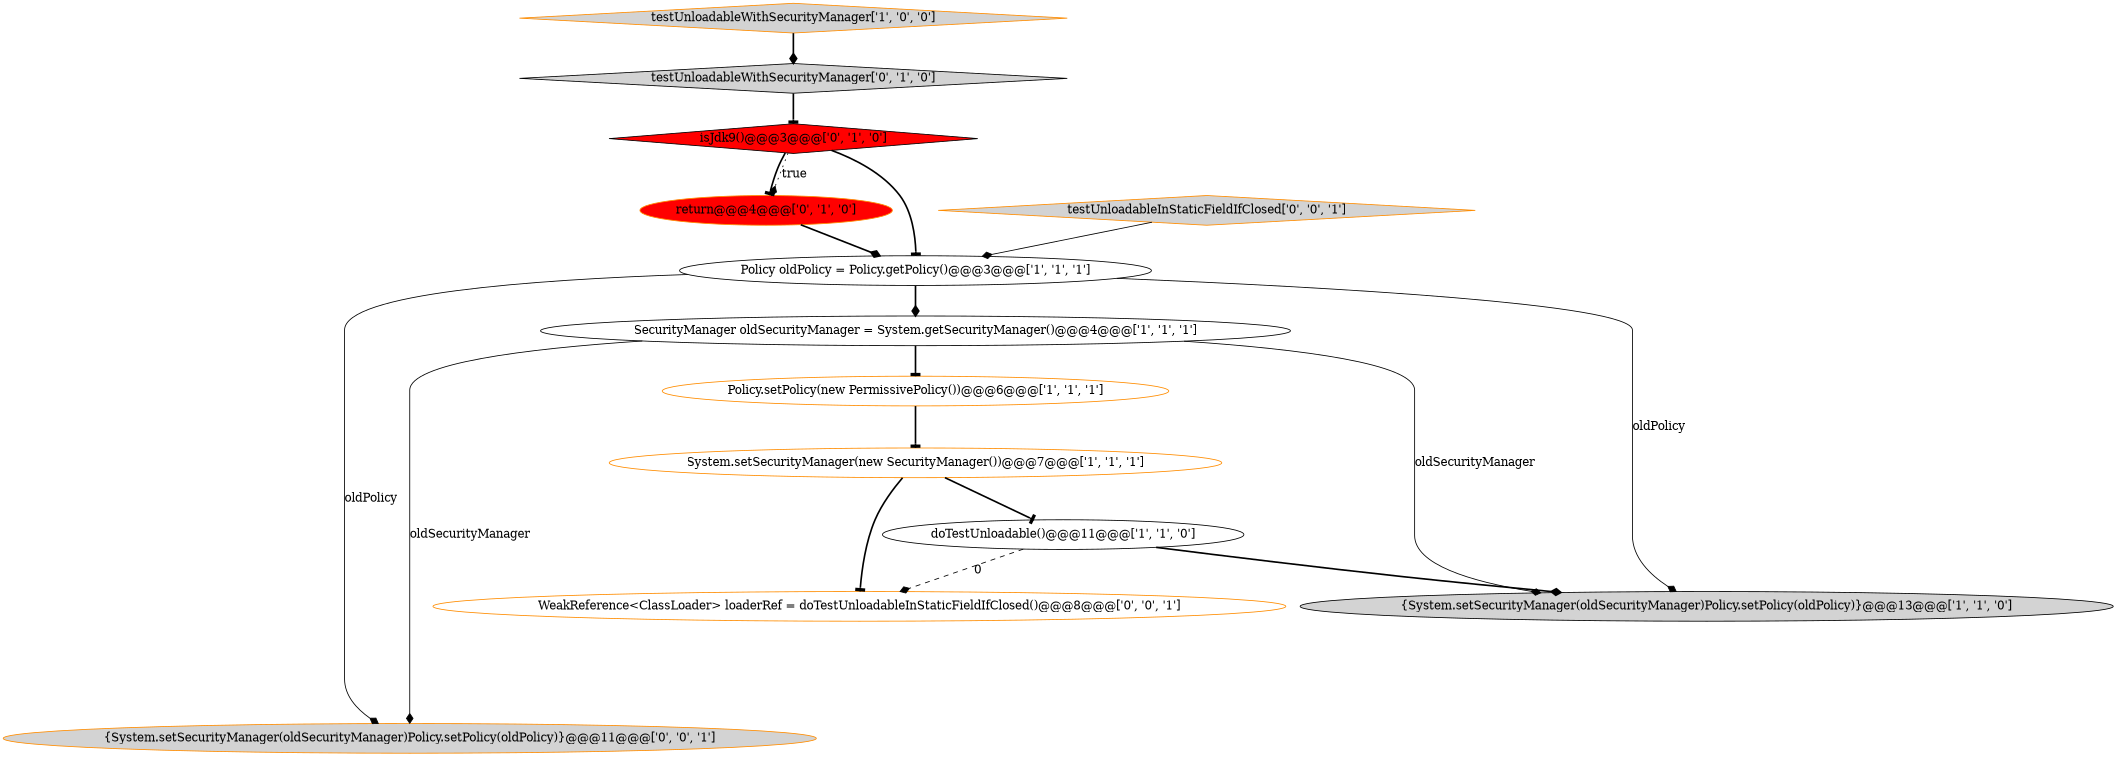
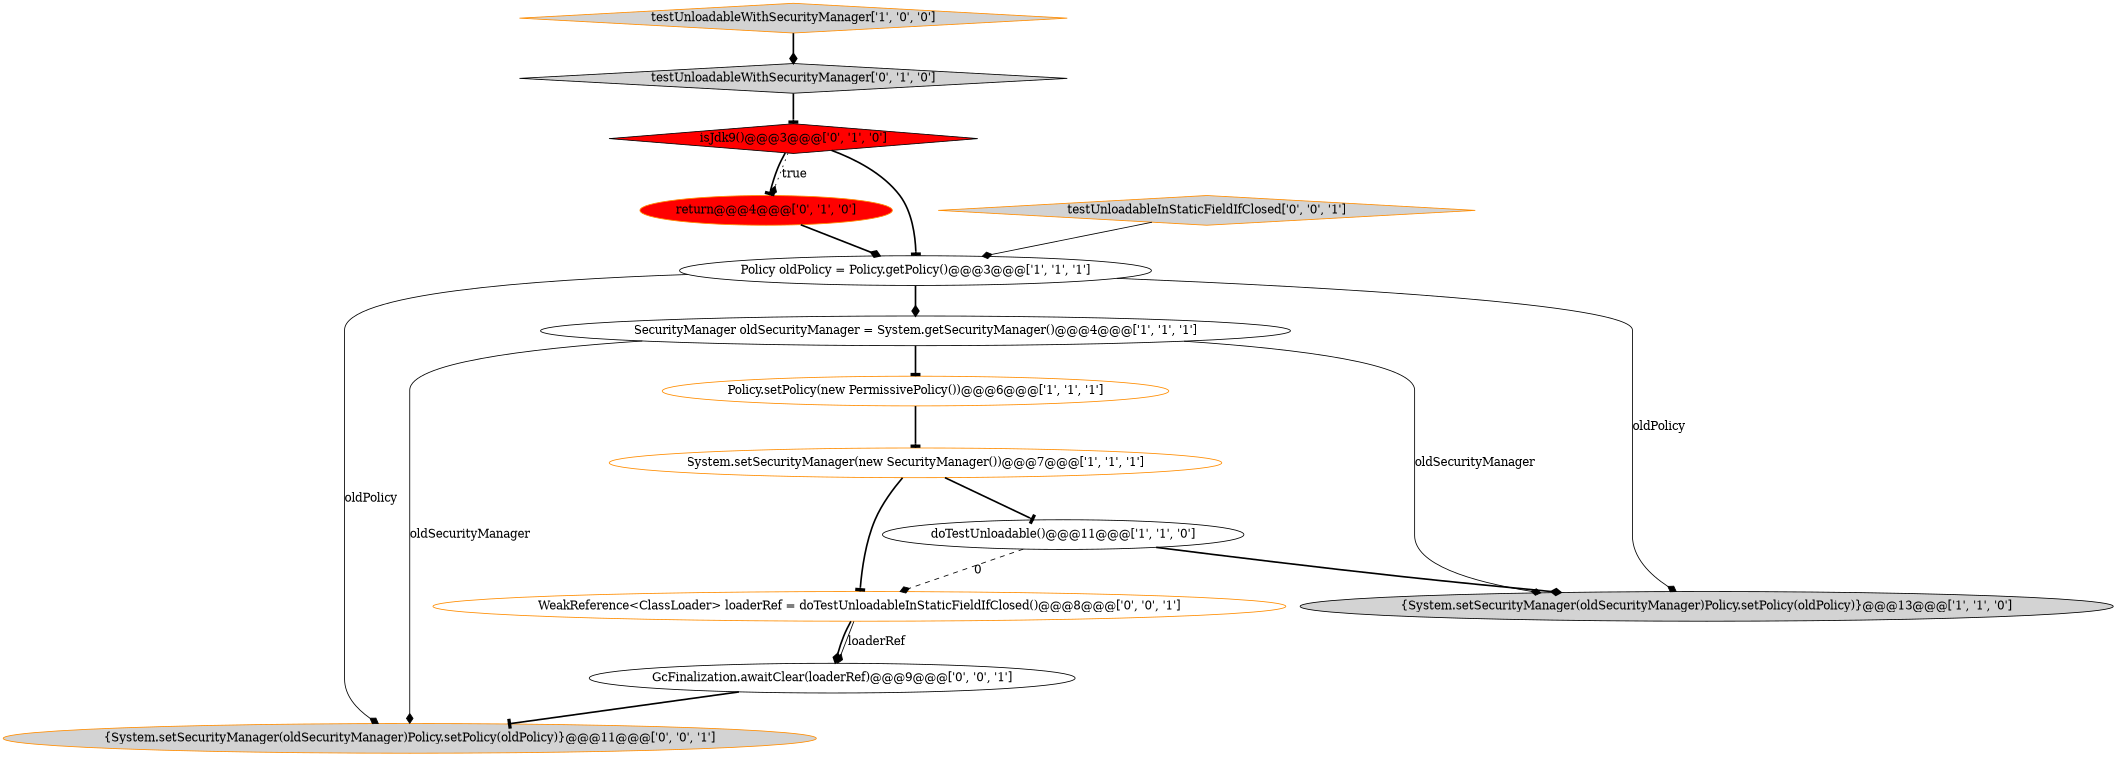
none -> (832, 678)
